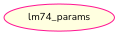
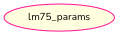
(59, 18) -> (59, 18)
